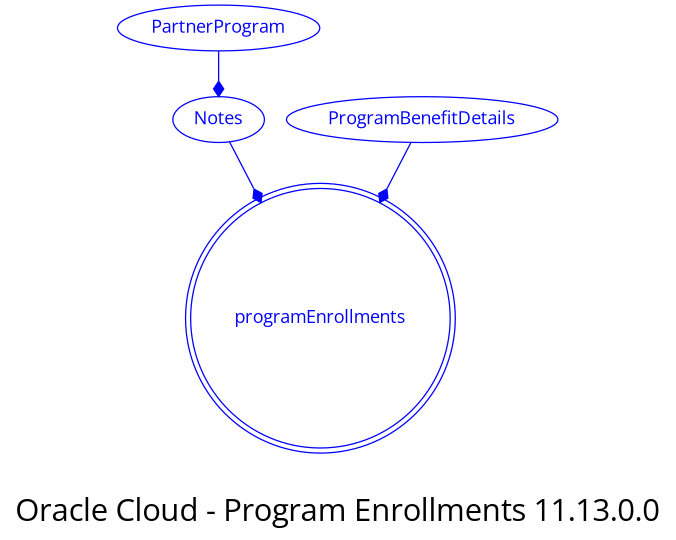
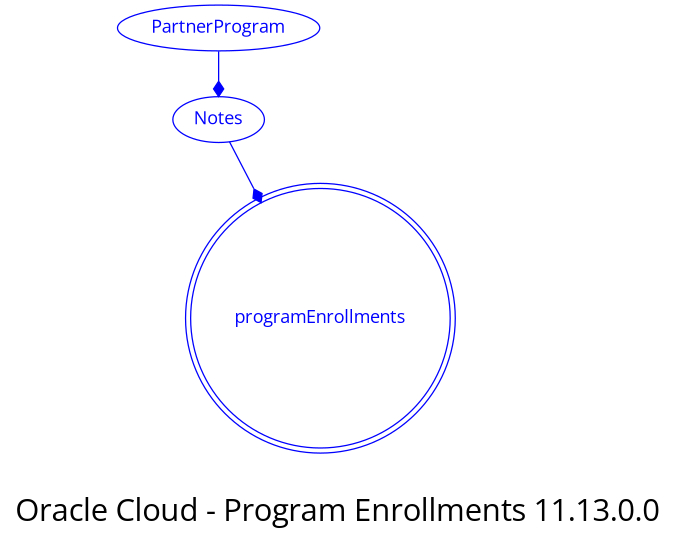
(422, 120) -> none
